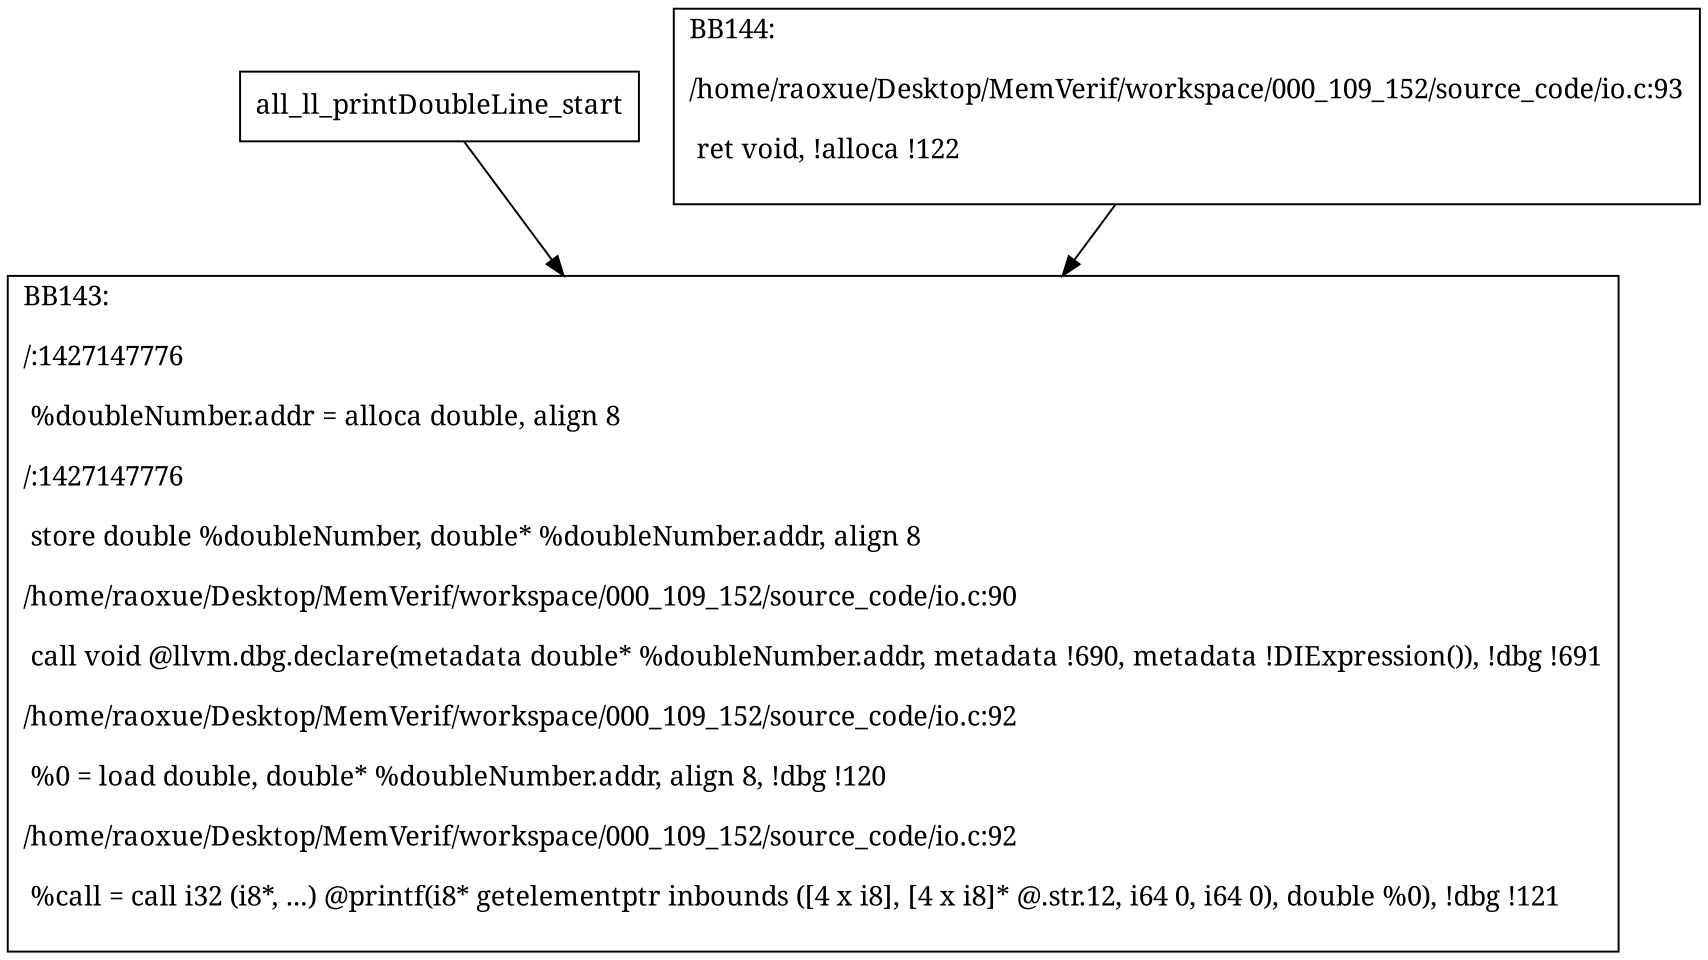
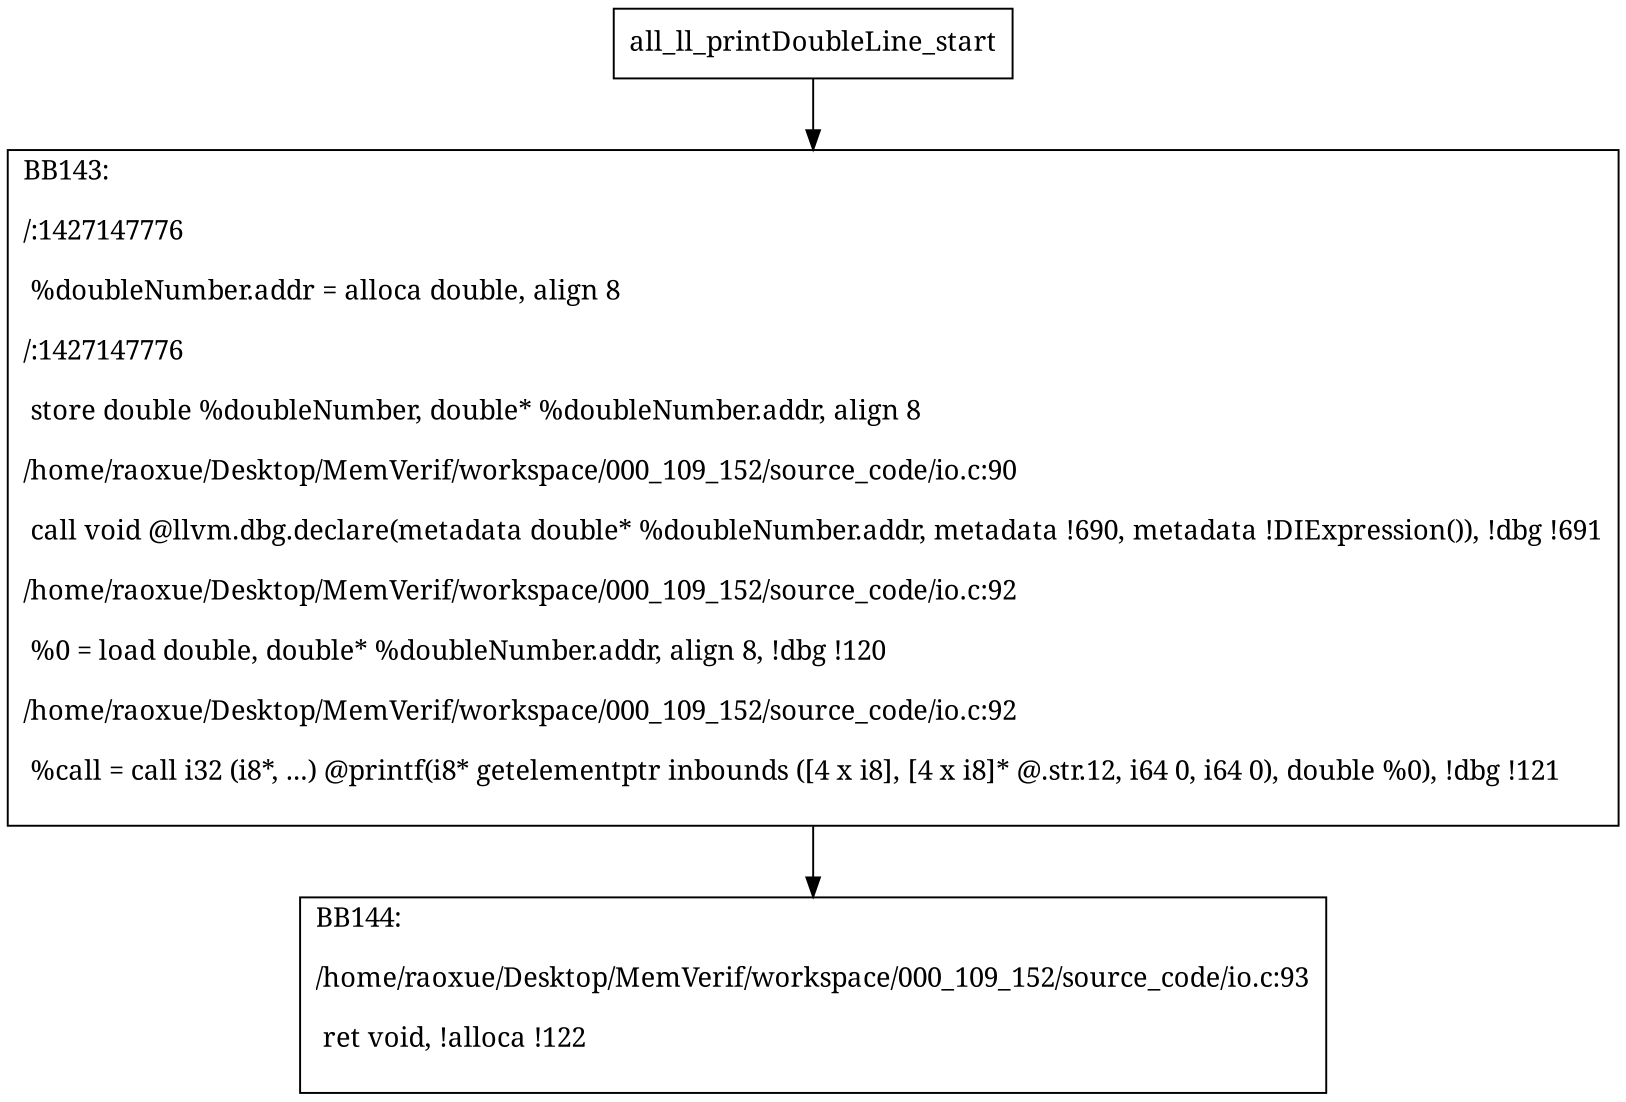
(1095, 232) -> (813, 852)
